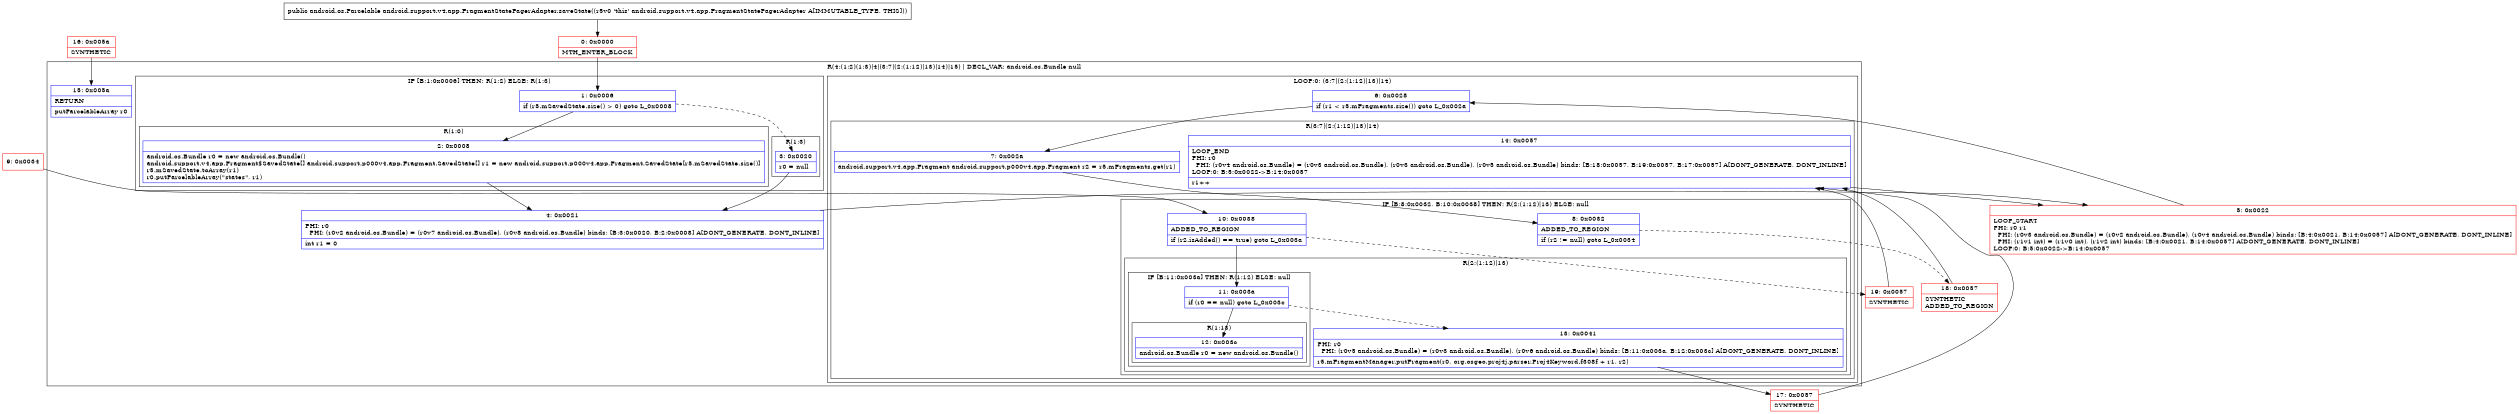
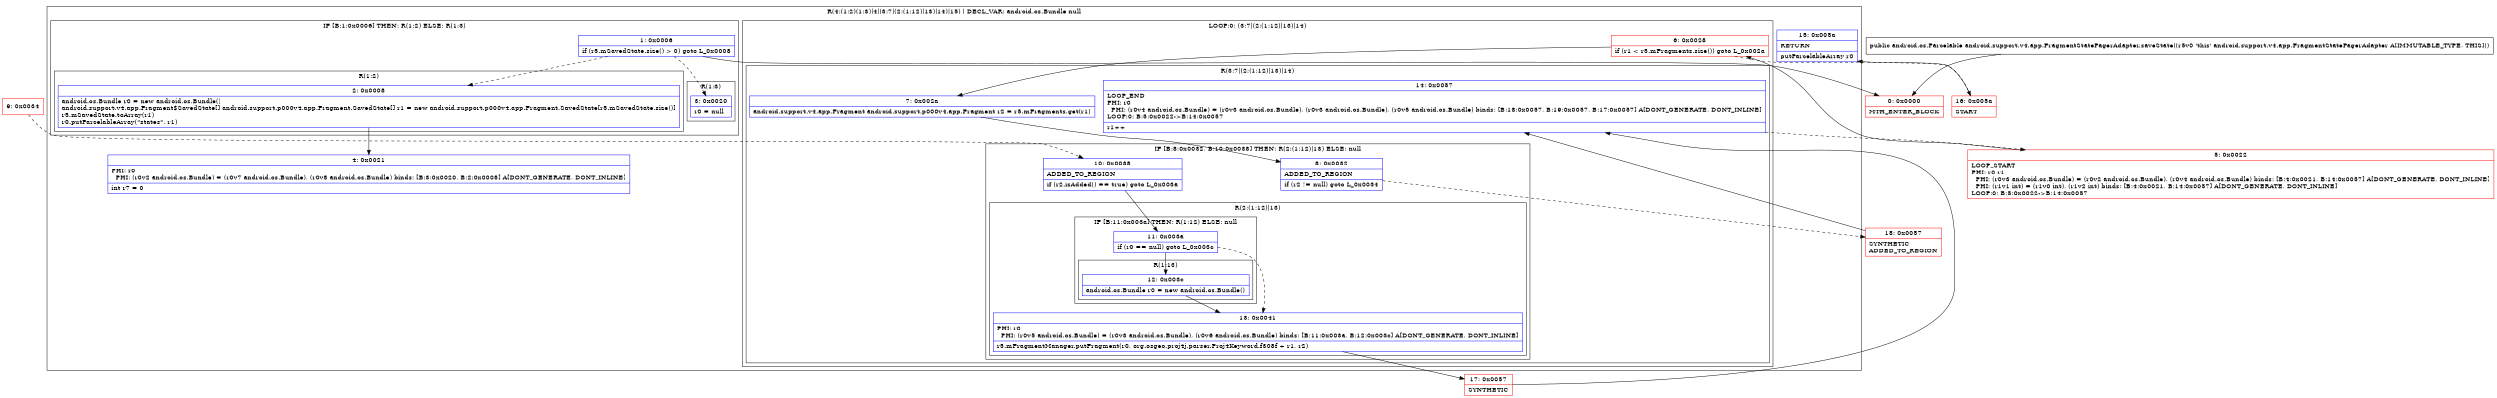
(91, 52) -> (1967, 112)
none -> (1858, 62)
(598, 72) -> (1290, 63)
(1391, 101) -> (1690, 46)
(545, 123) -> (554, 68)
(454, 132) -> (369, 76)
(1452, 192) -> none
(565, 193) -> (551, 141)
(759, 196) -> none
(1963, 197) -> (1855, 138)
(321, 243) -> (128, 188)
(1889, 297) -> none
none -> (1207, 306)
